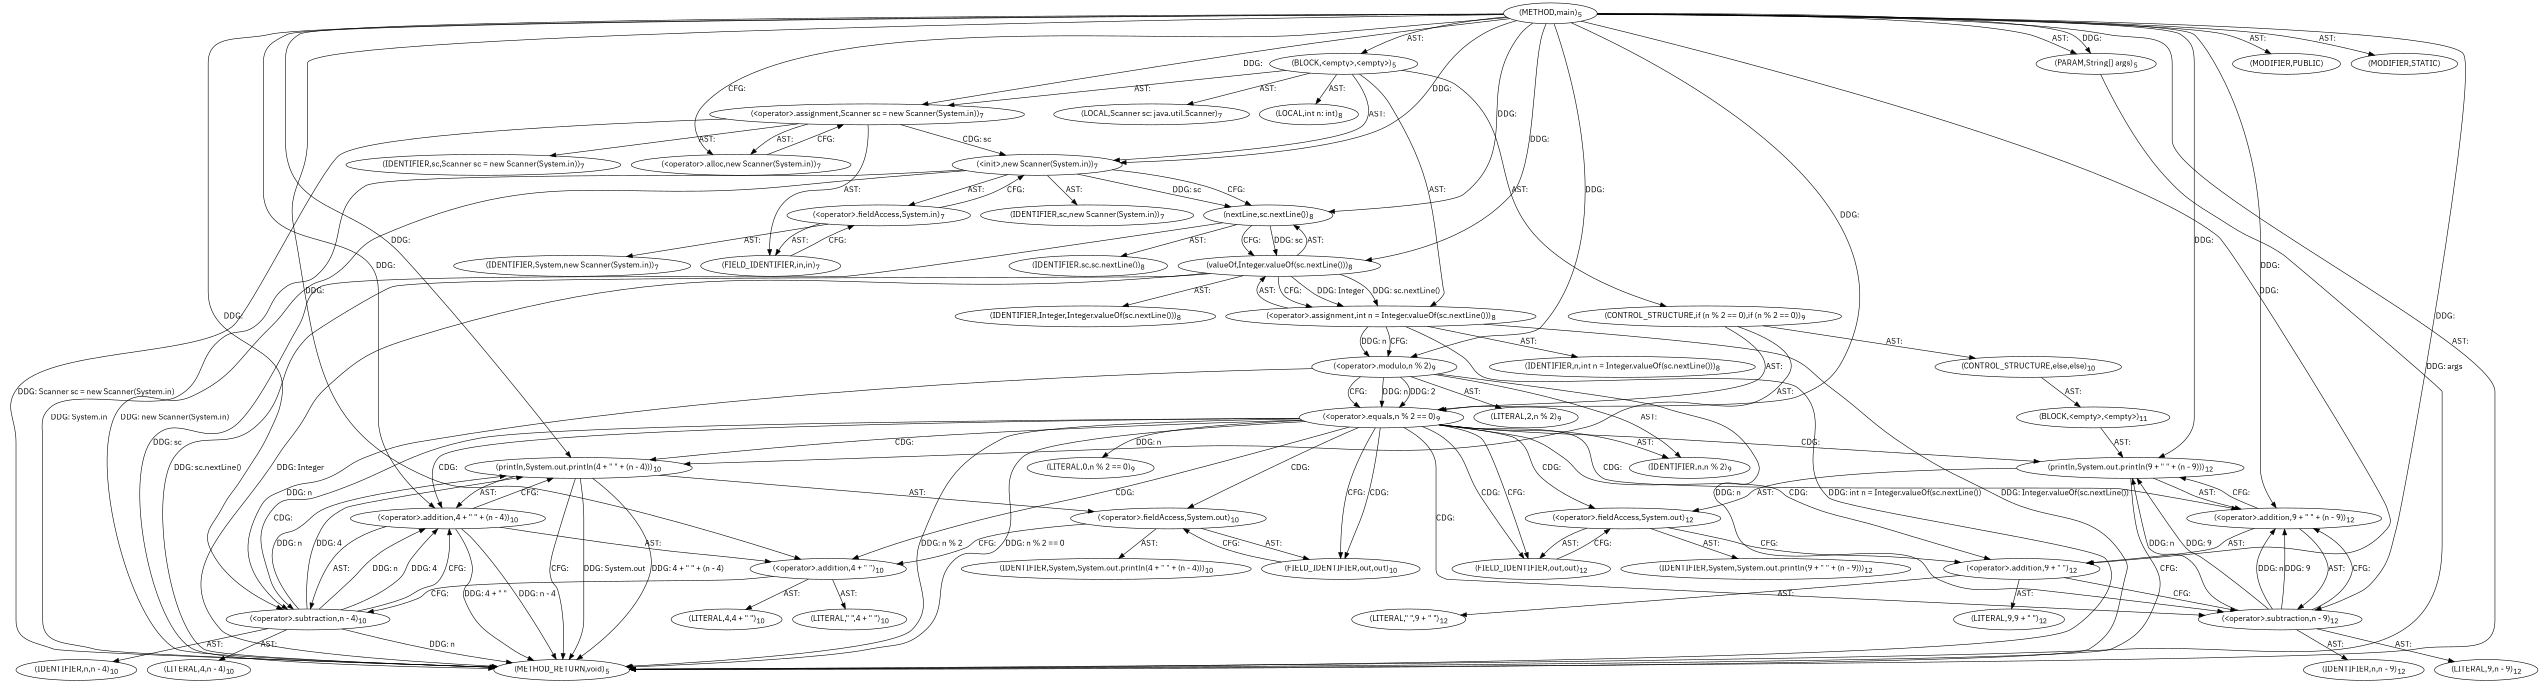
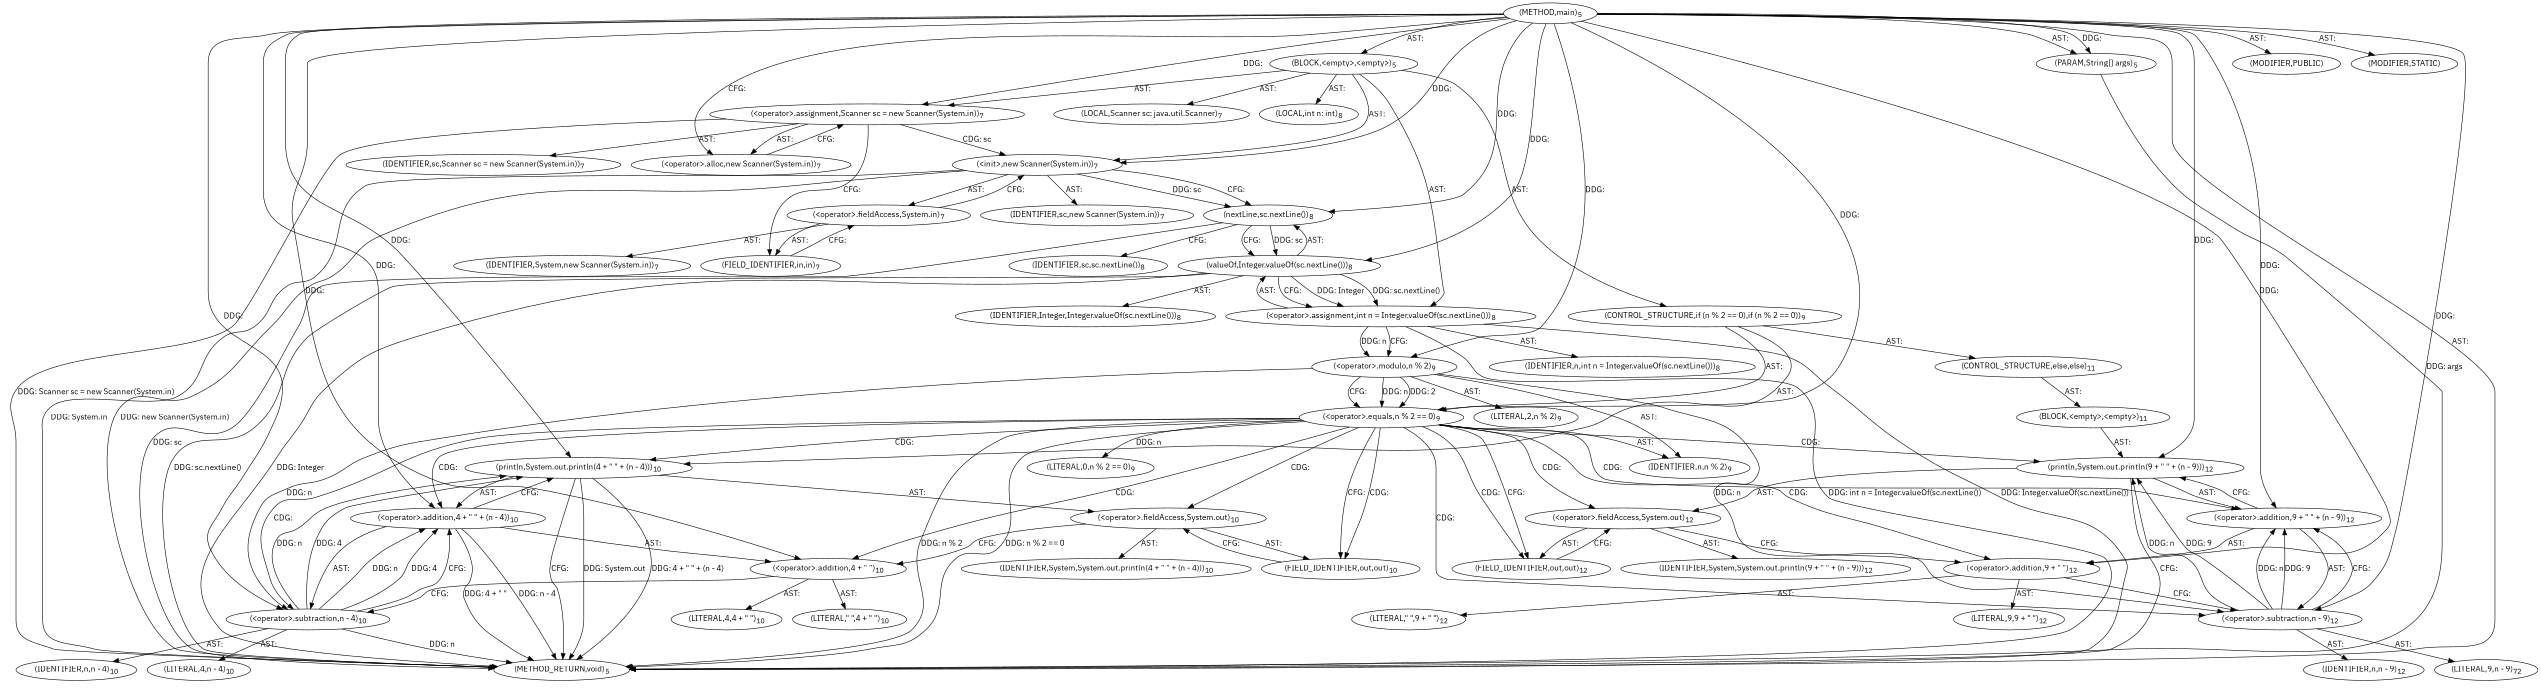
(853, 190) -> (853, 190)
(1199, 241) -> (1199, 241)
(2091, 366) -> (2091, 366)
(2517, 669) -> (2517, 669)
